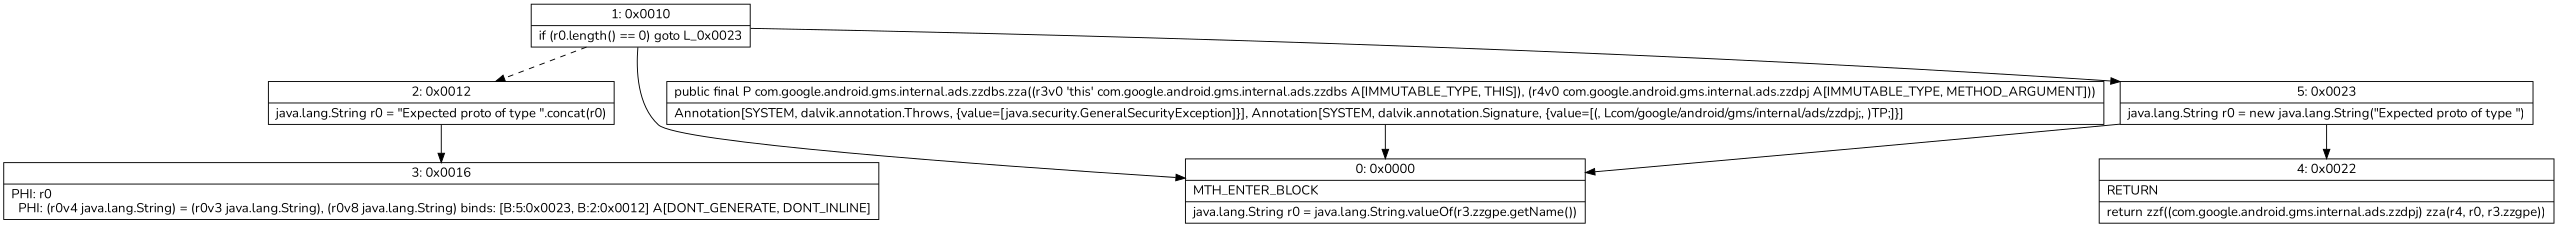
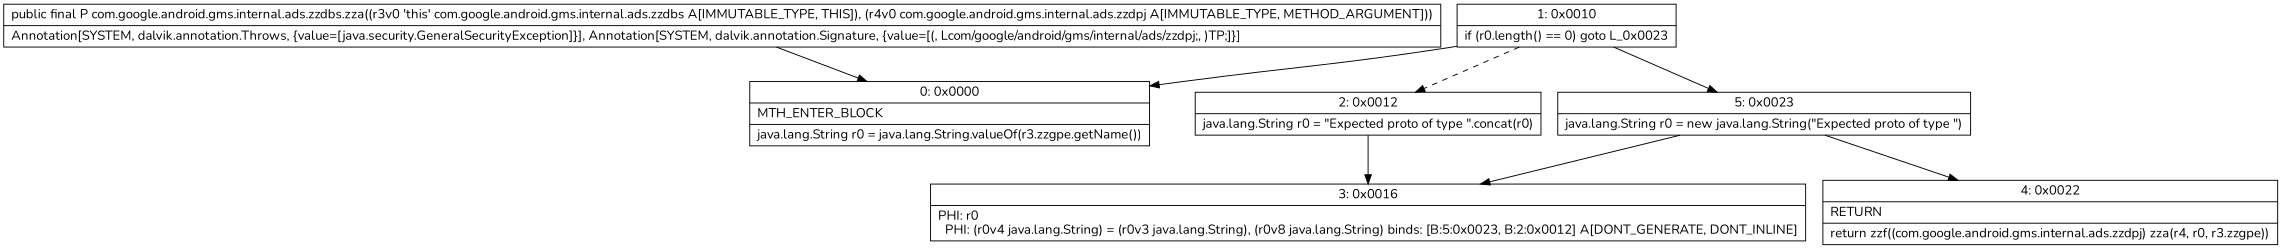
(1858, 148) -> (1585, 158)
